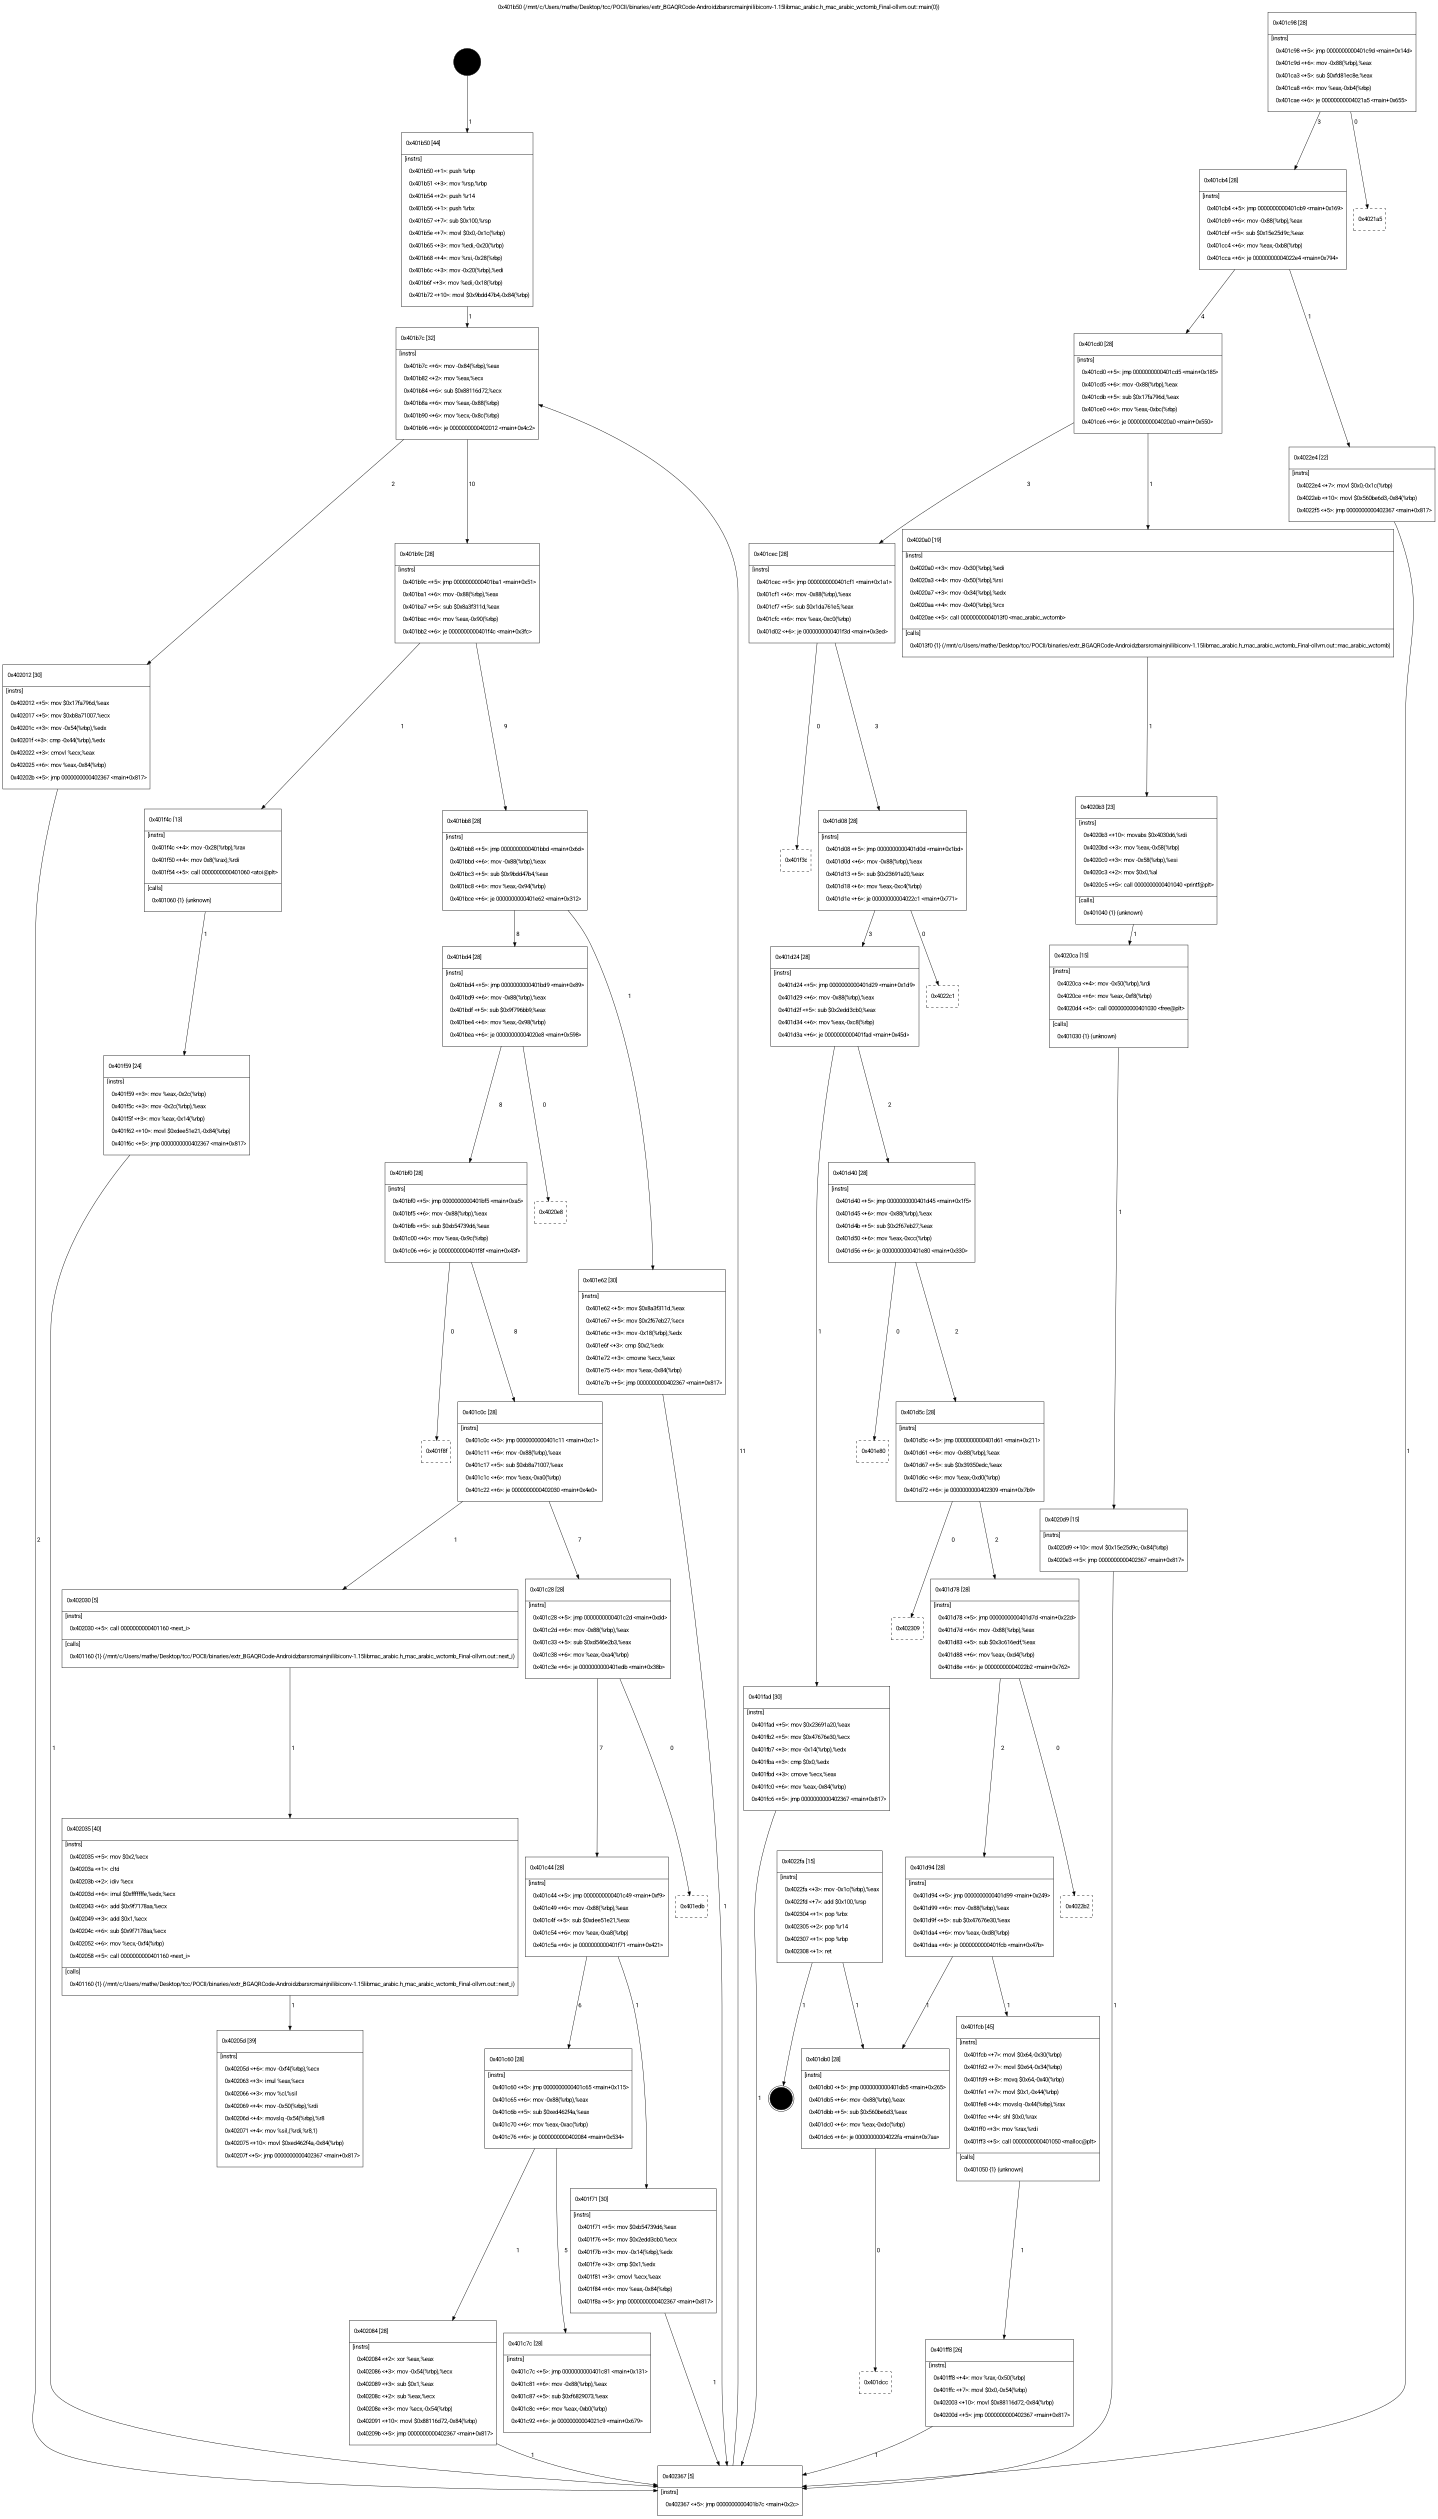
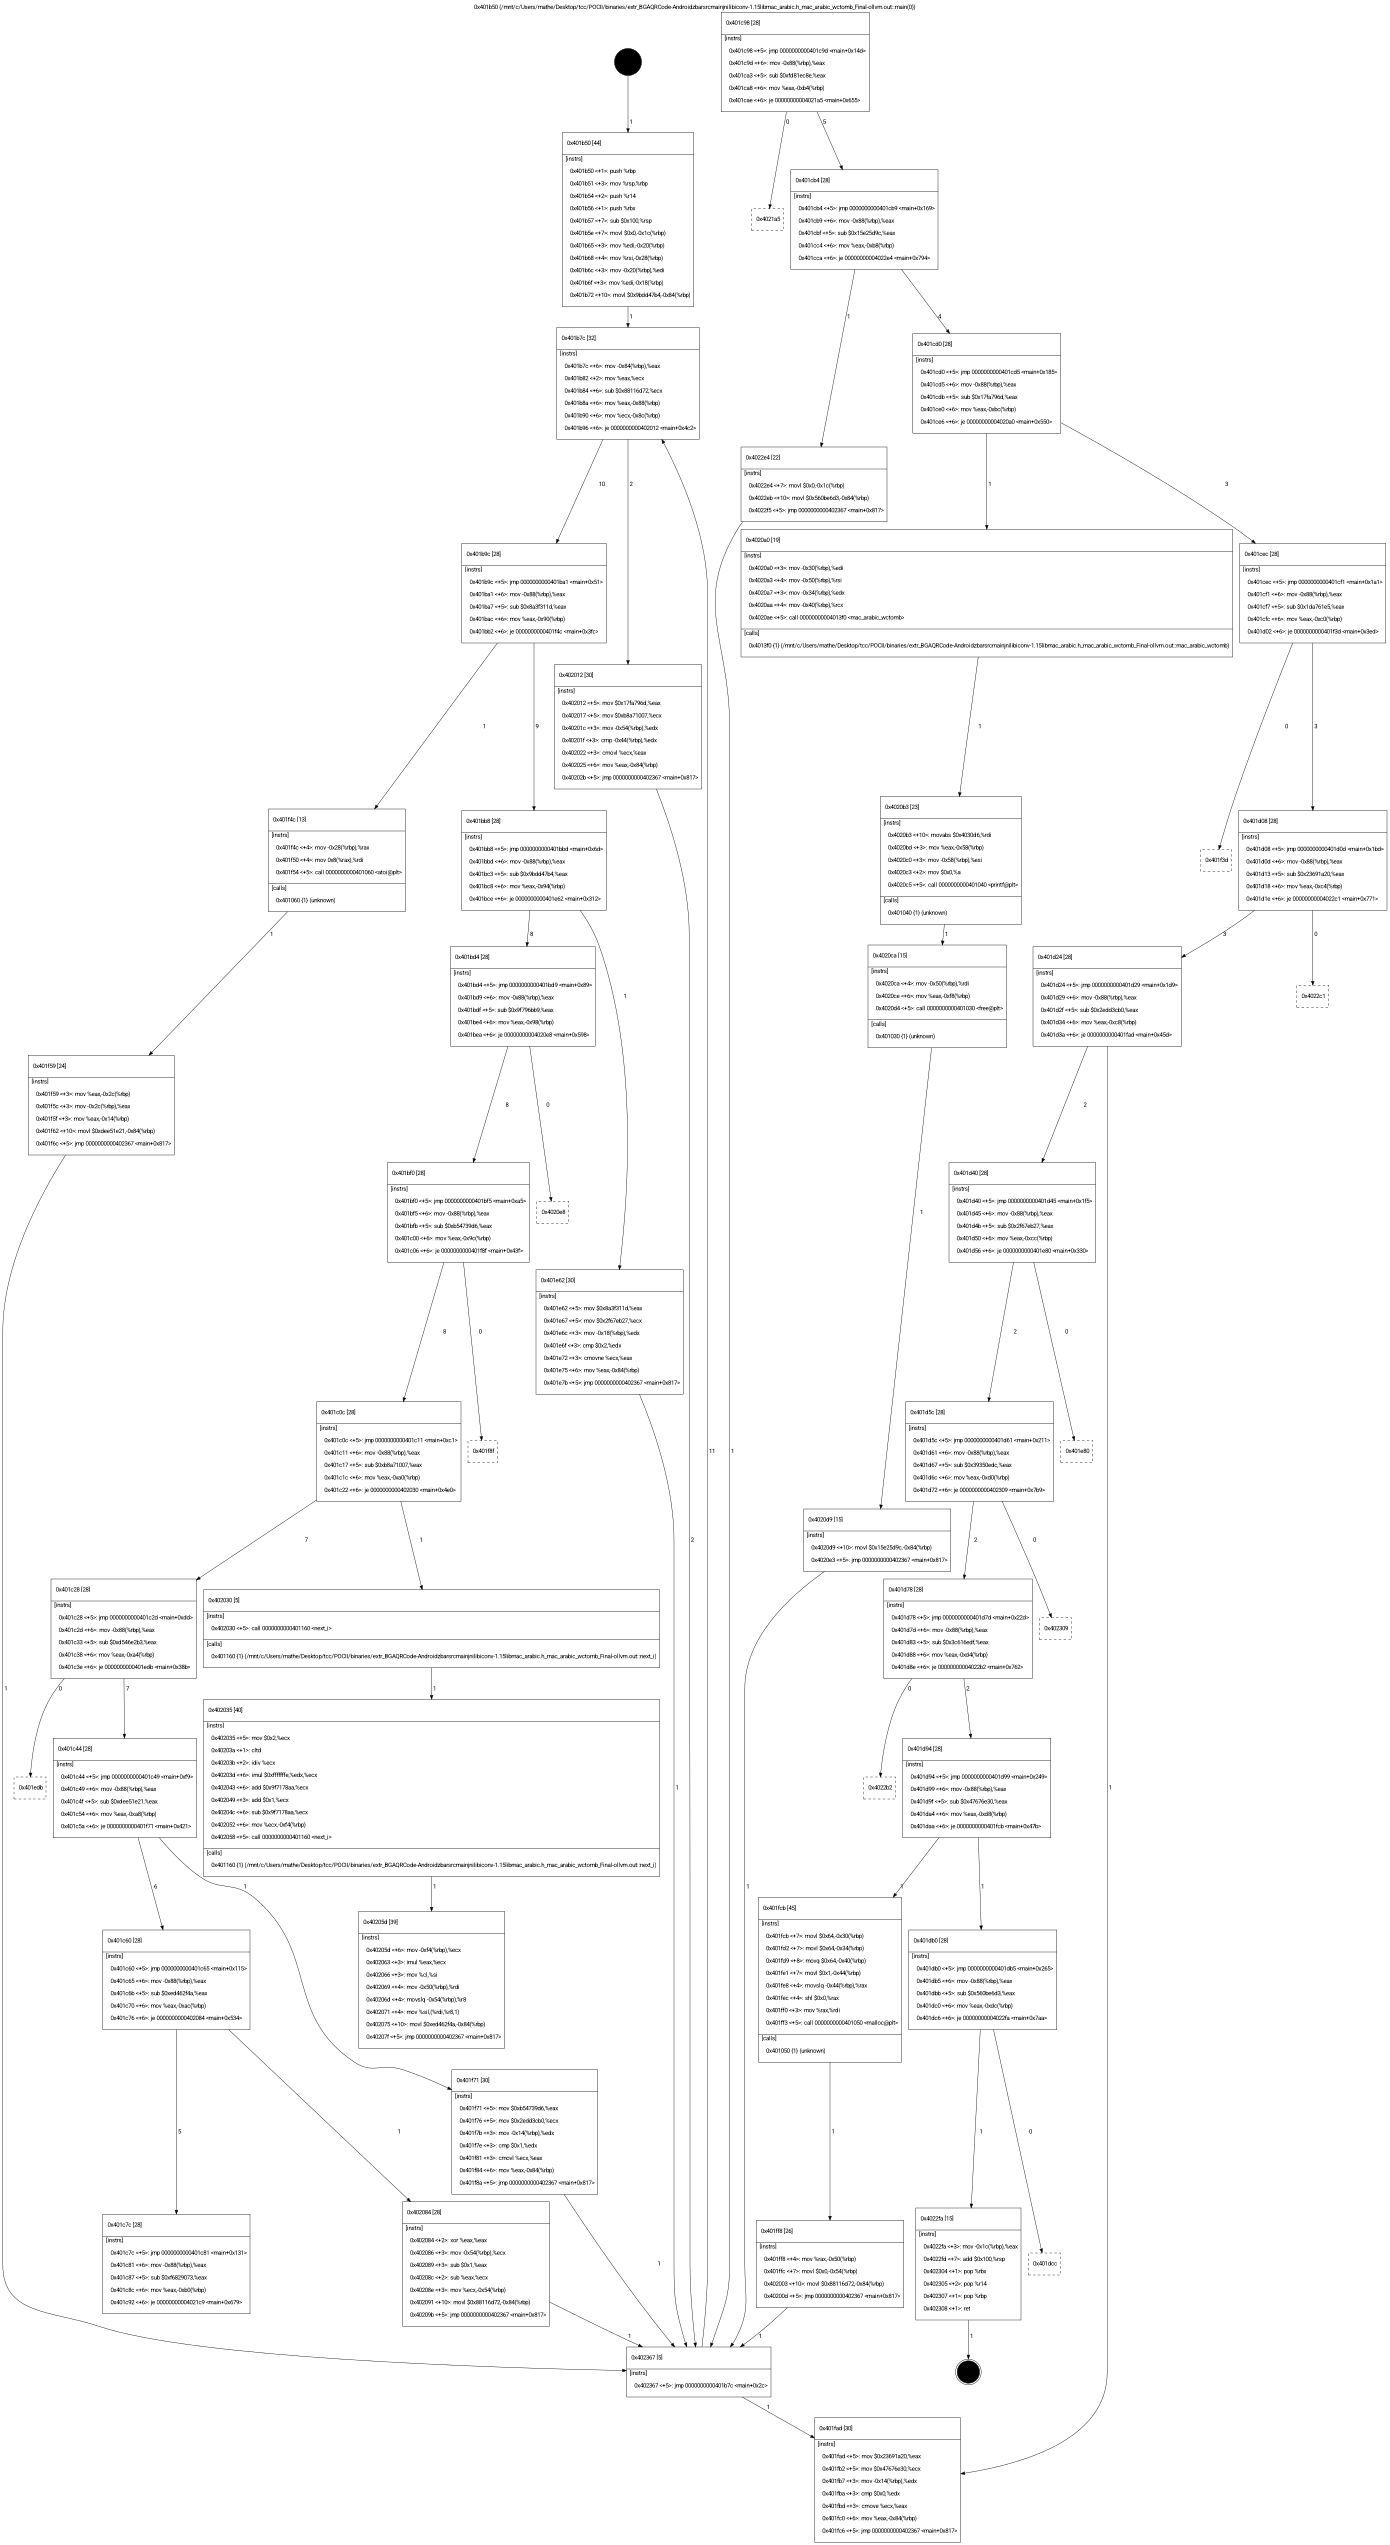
(1318, 122) -> (824, 122)
(853, 2004) -> (976, 2117)
(756, 2136) -> (777, 2417)
